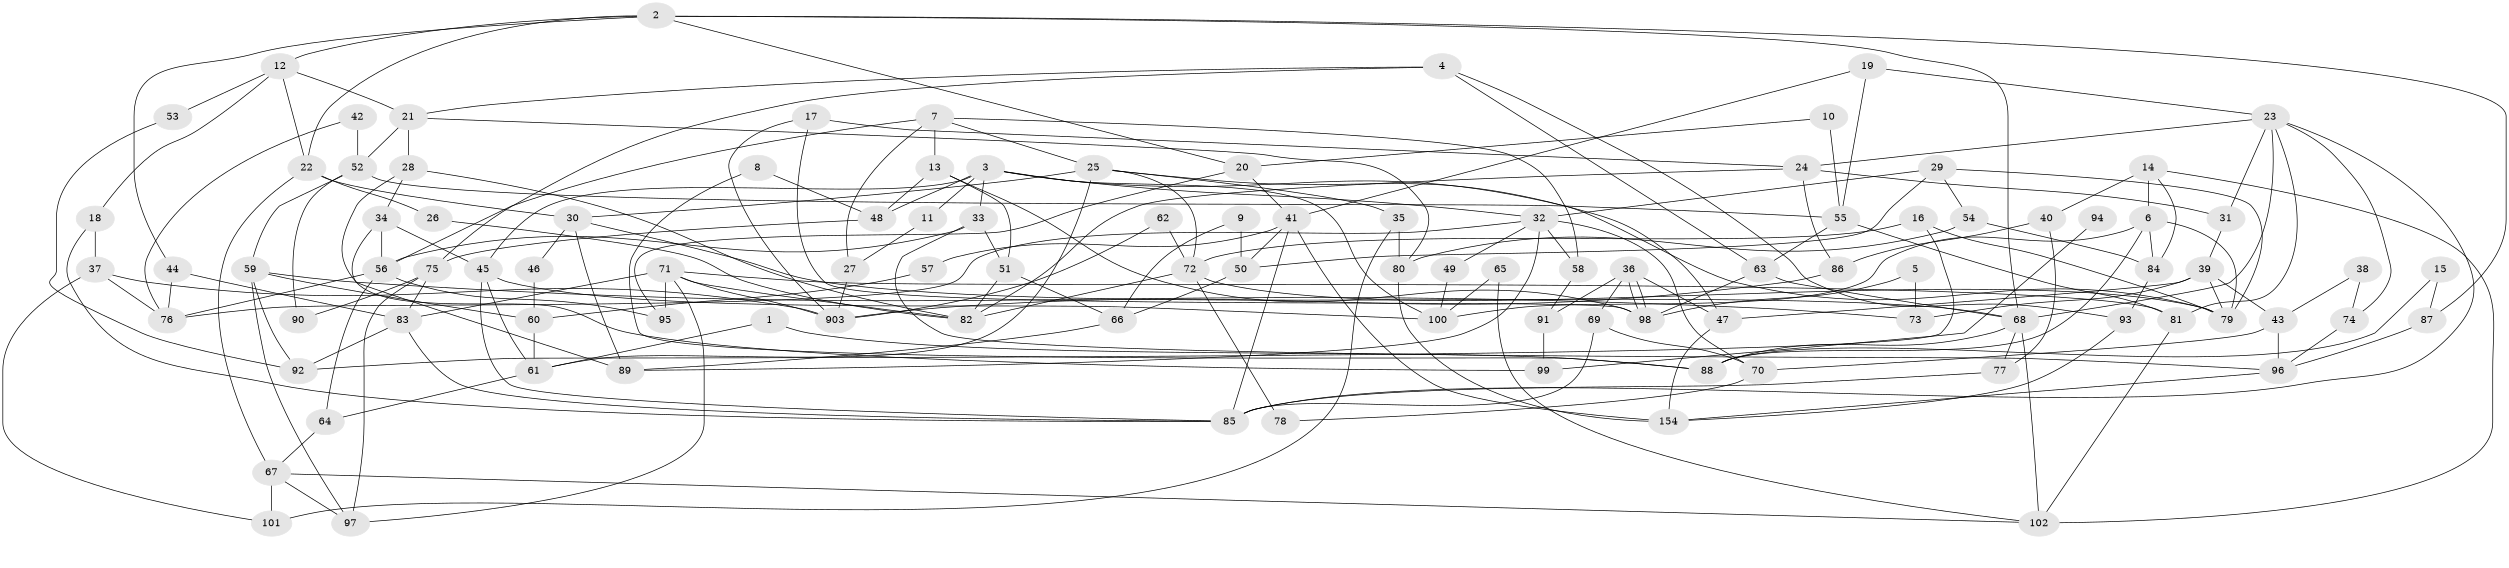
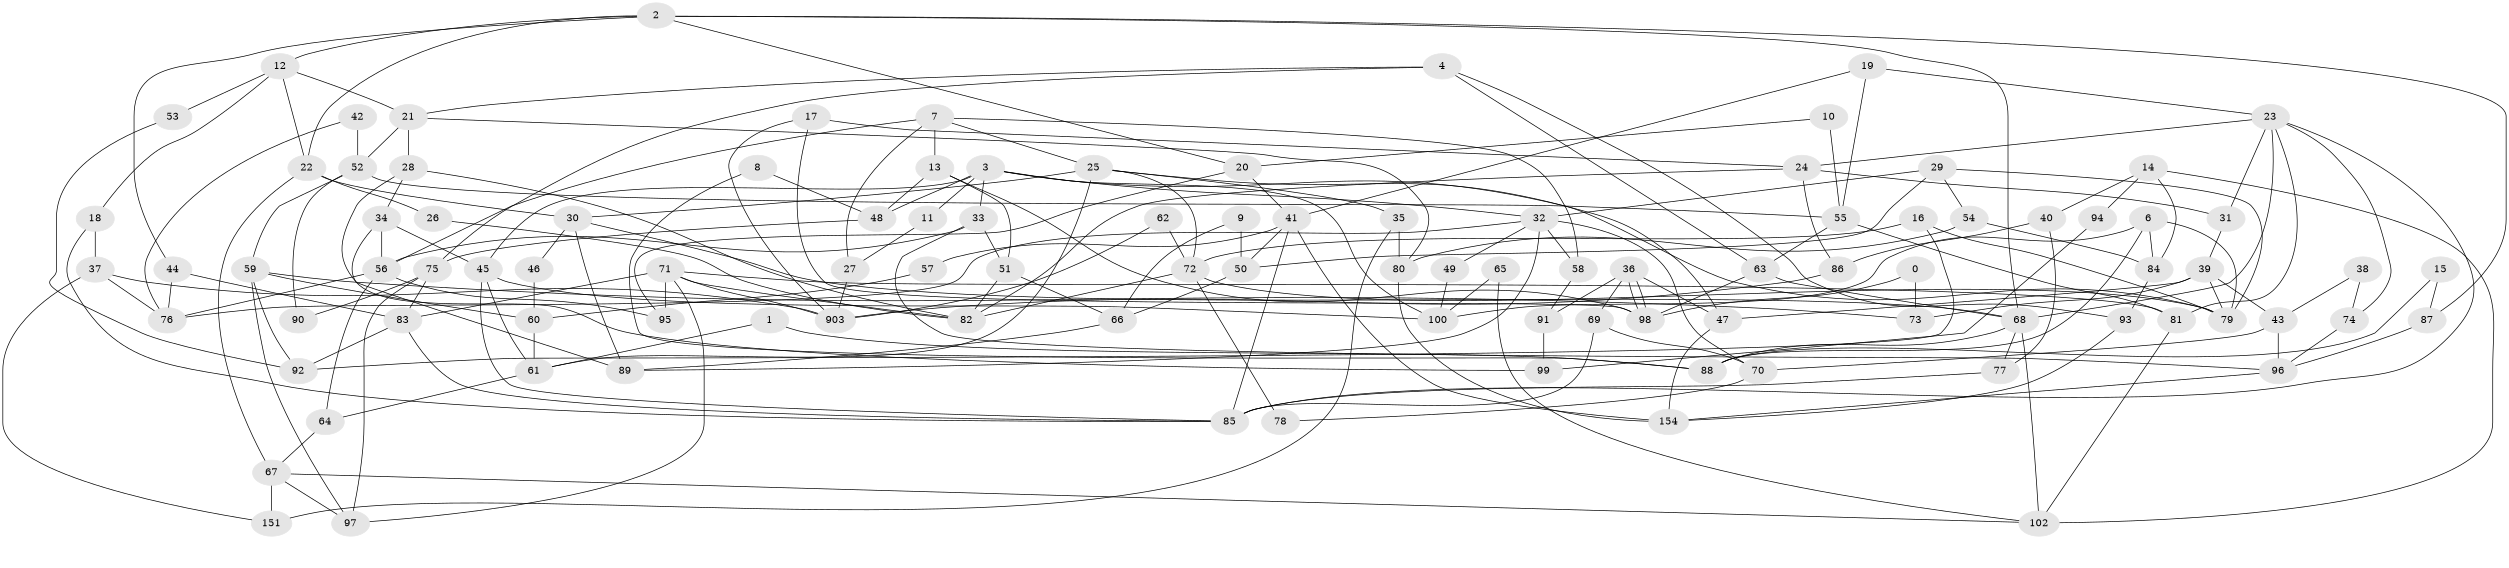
(2148, 193) -> (2123, 193)
(1916, 270) -> (1916, 270)
(272, 524) -> (272, 524)
